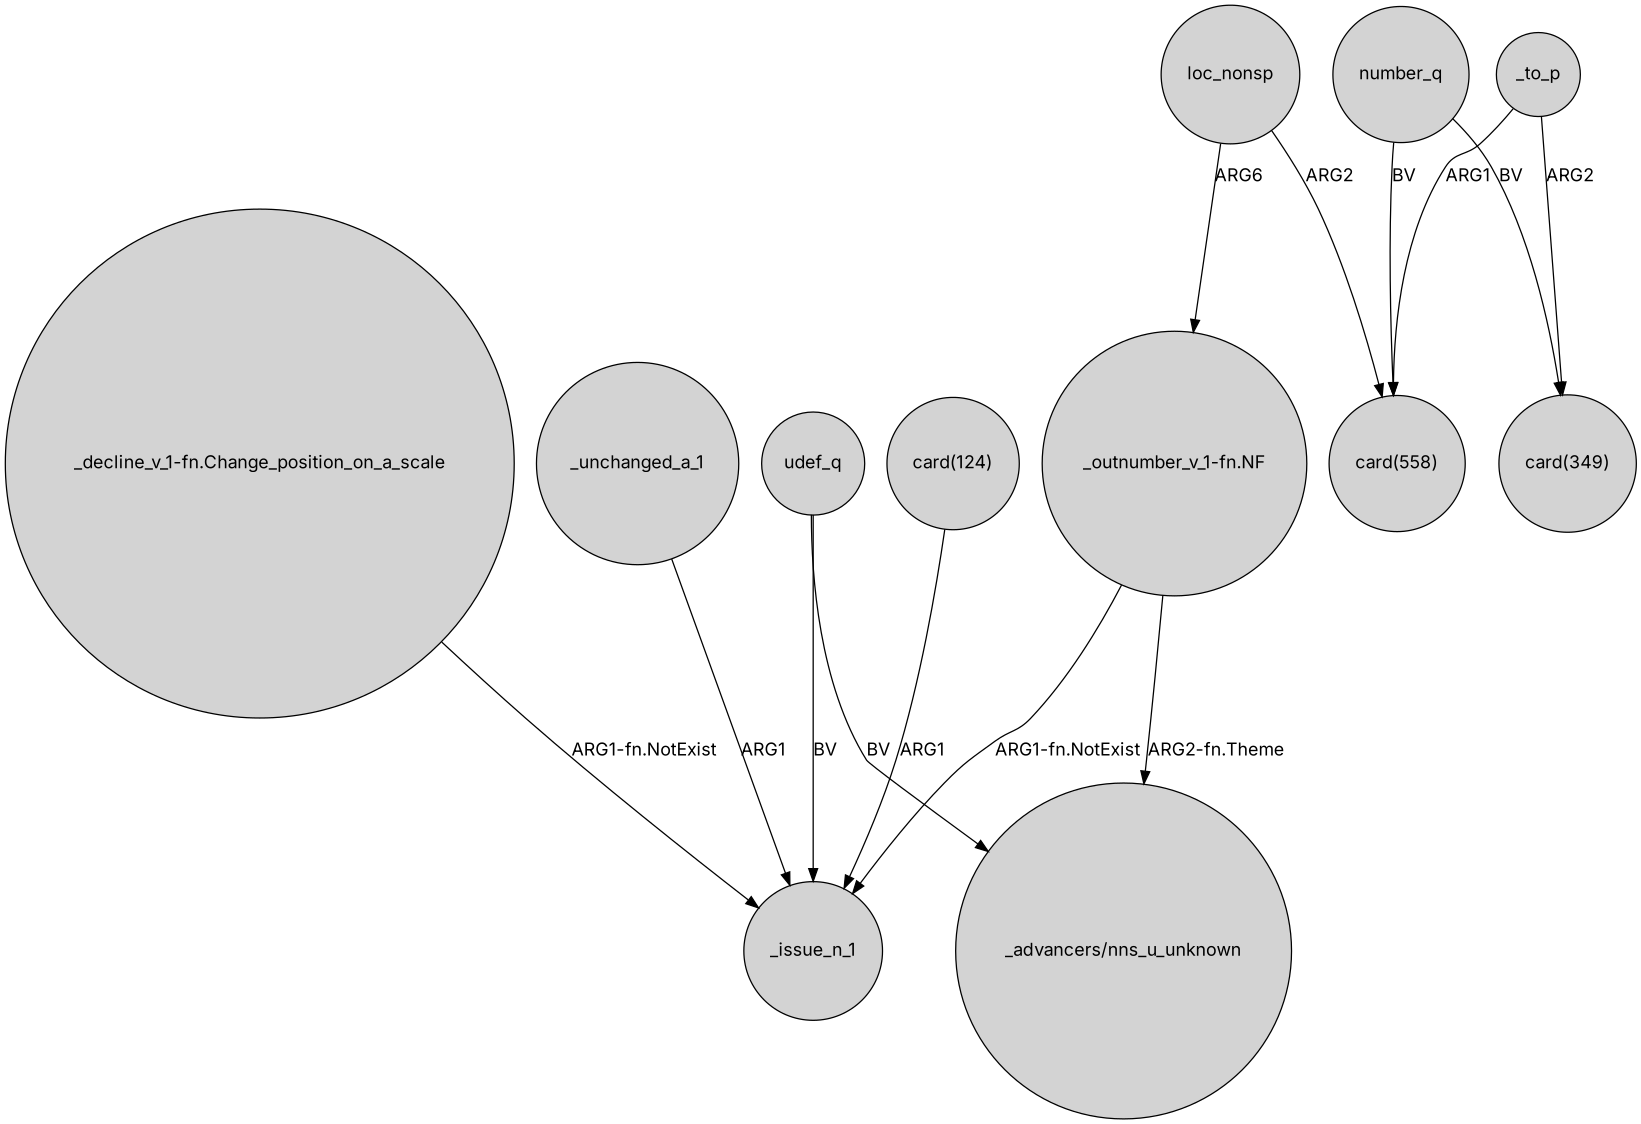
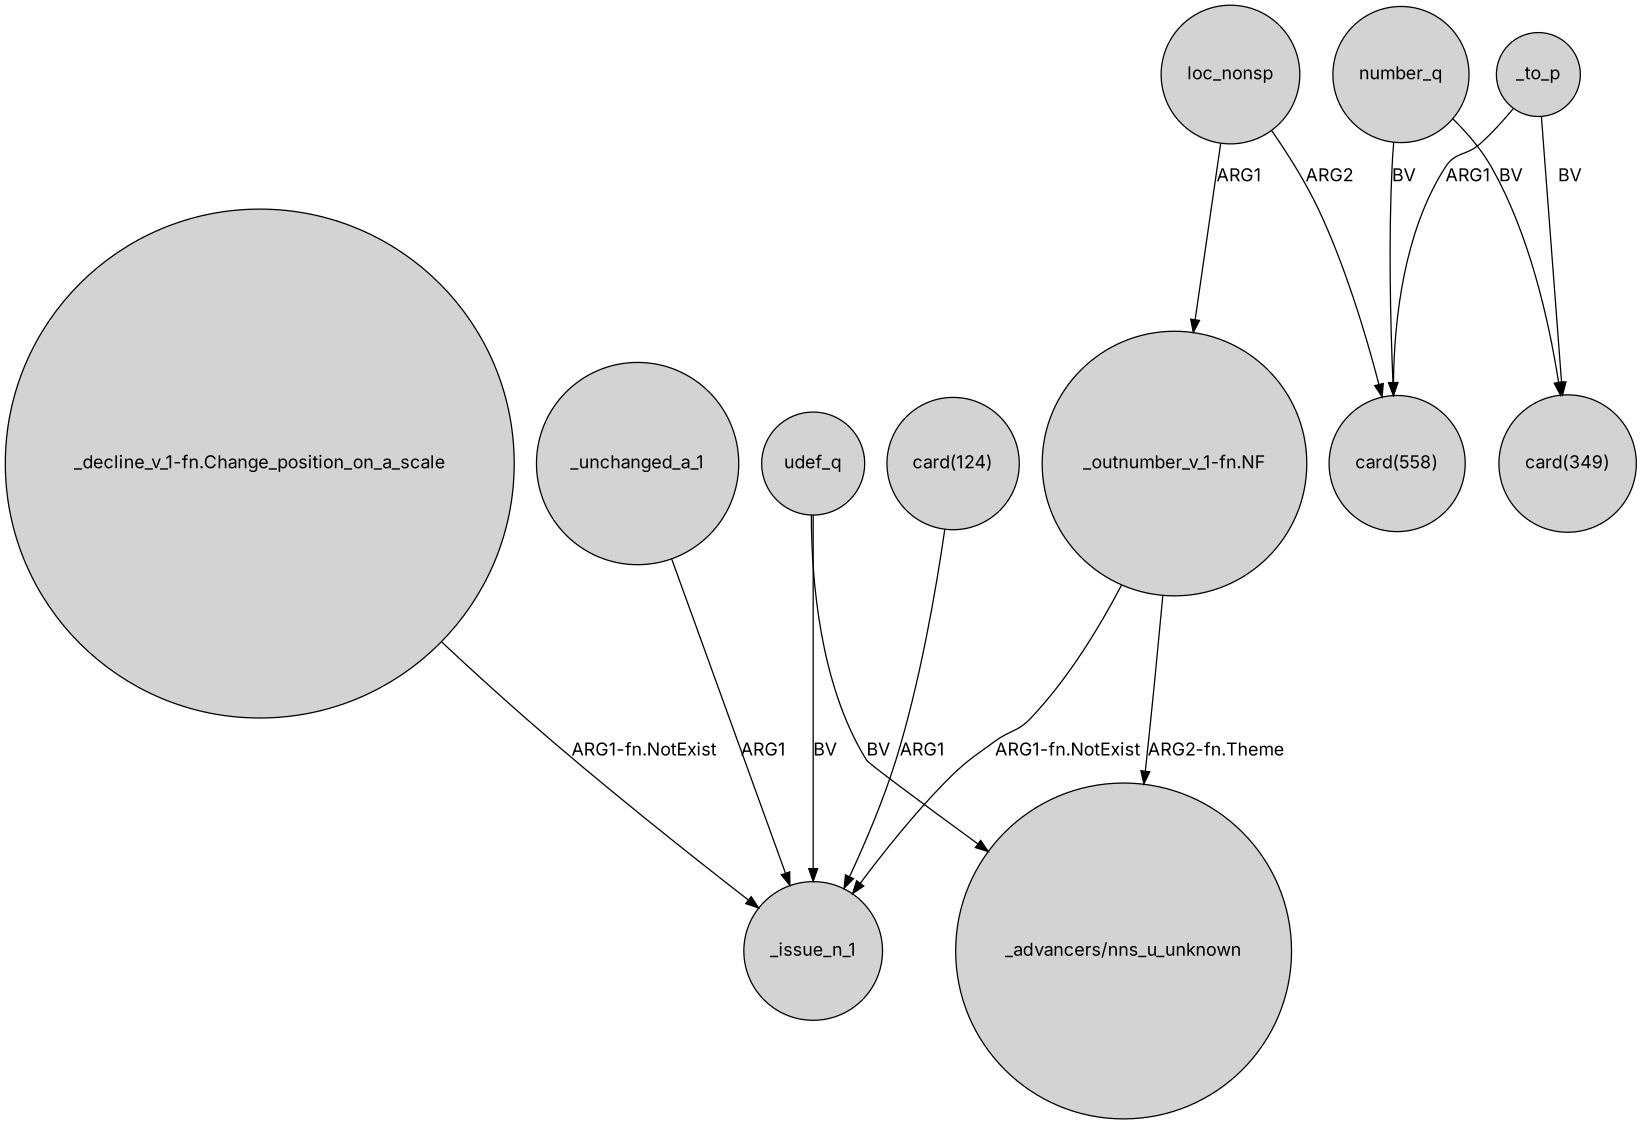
(1239, 176) -> (1239, 176)
(1570, 176) -> (1570, 176)
